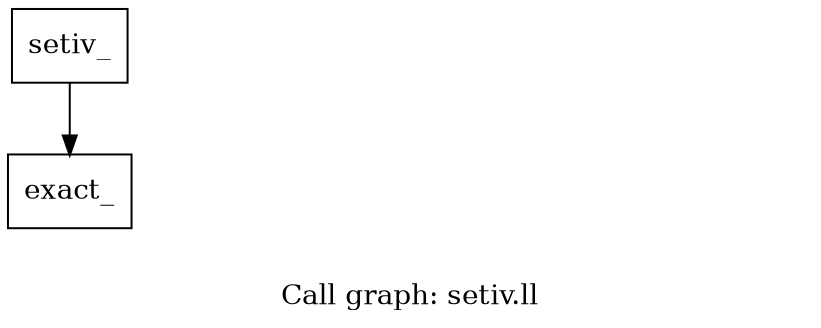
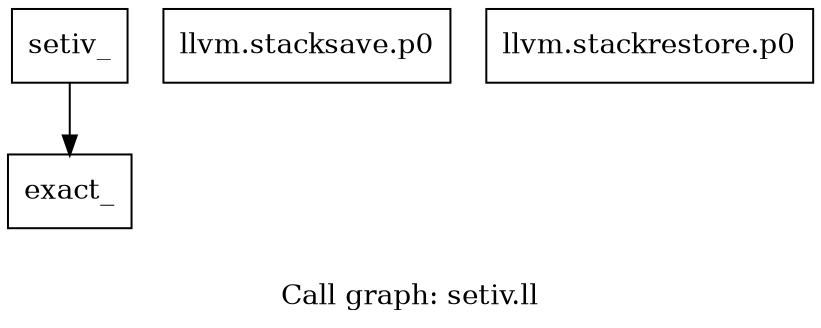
none -> (307, 46)
none -> (650, 46)
